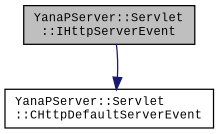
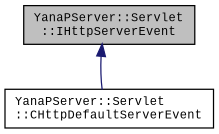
(118, 61) -> (101, 73)
